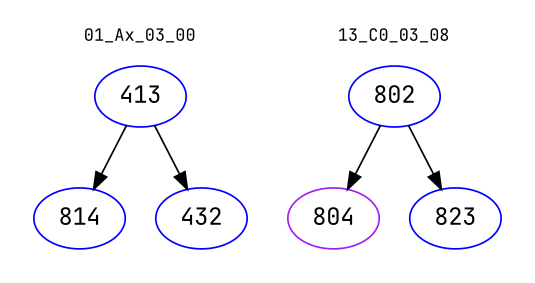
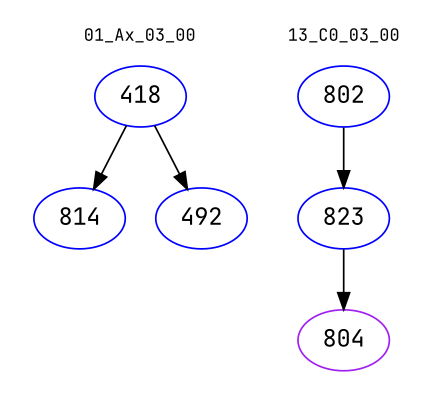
(394, 36) -> (345, 36)
(141, 97) -> (141, 97)
(368, 150) -> (344, 271)
(201, 218) -> (201, 218)
